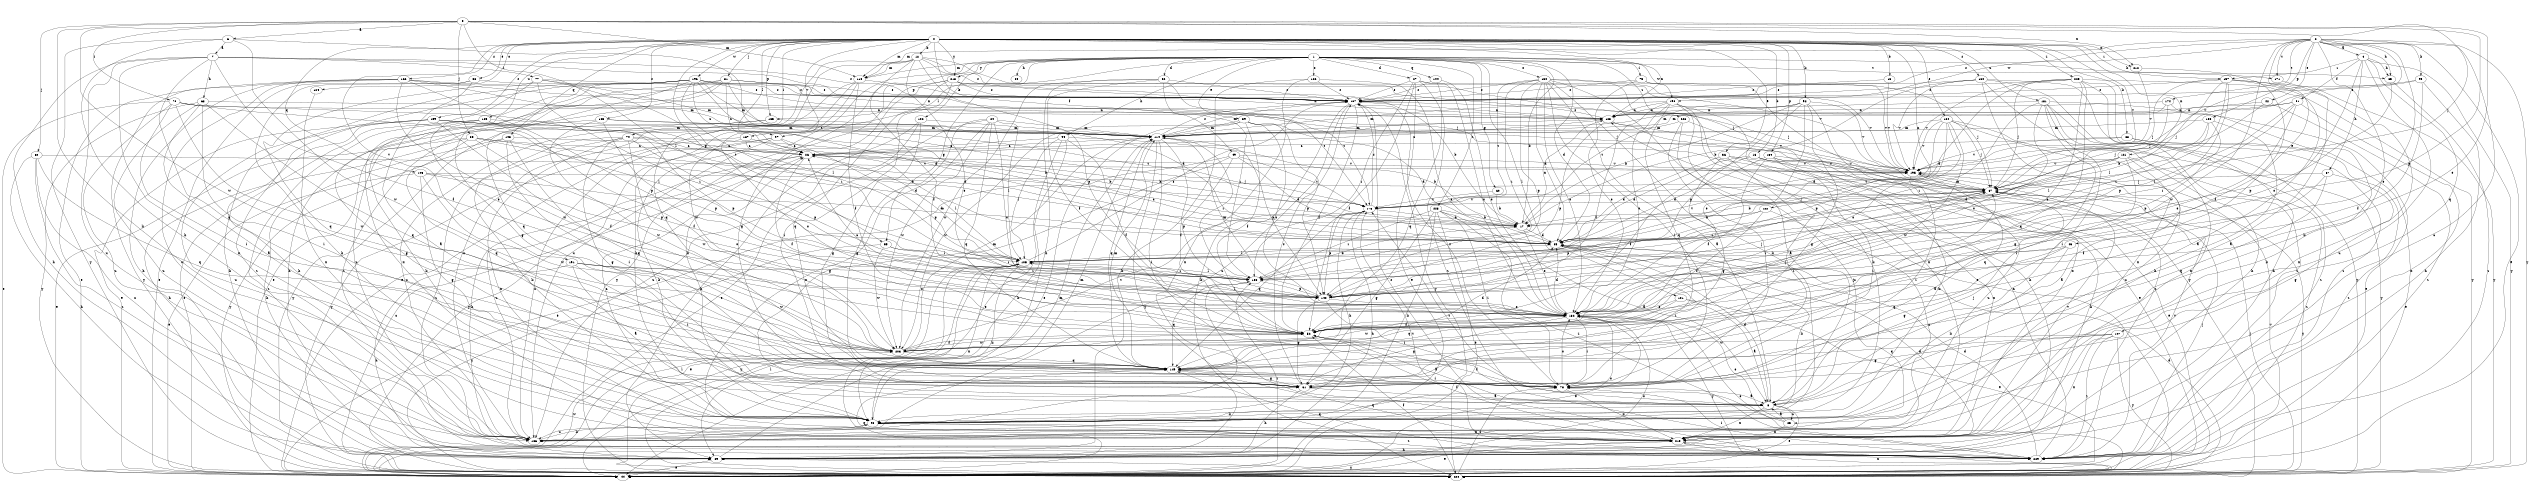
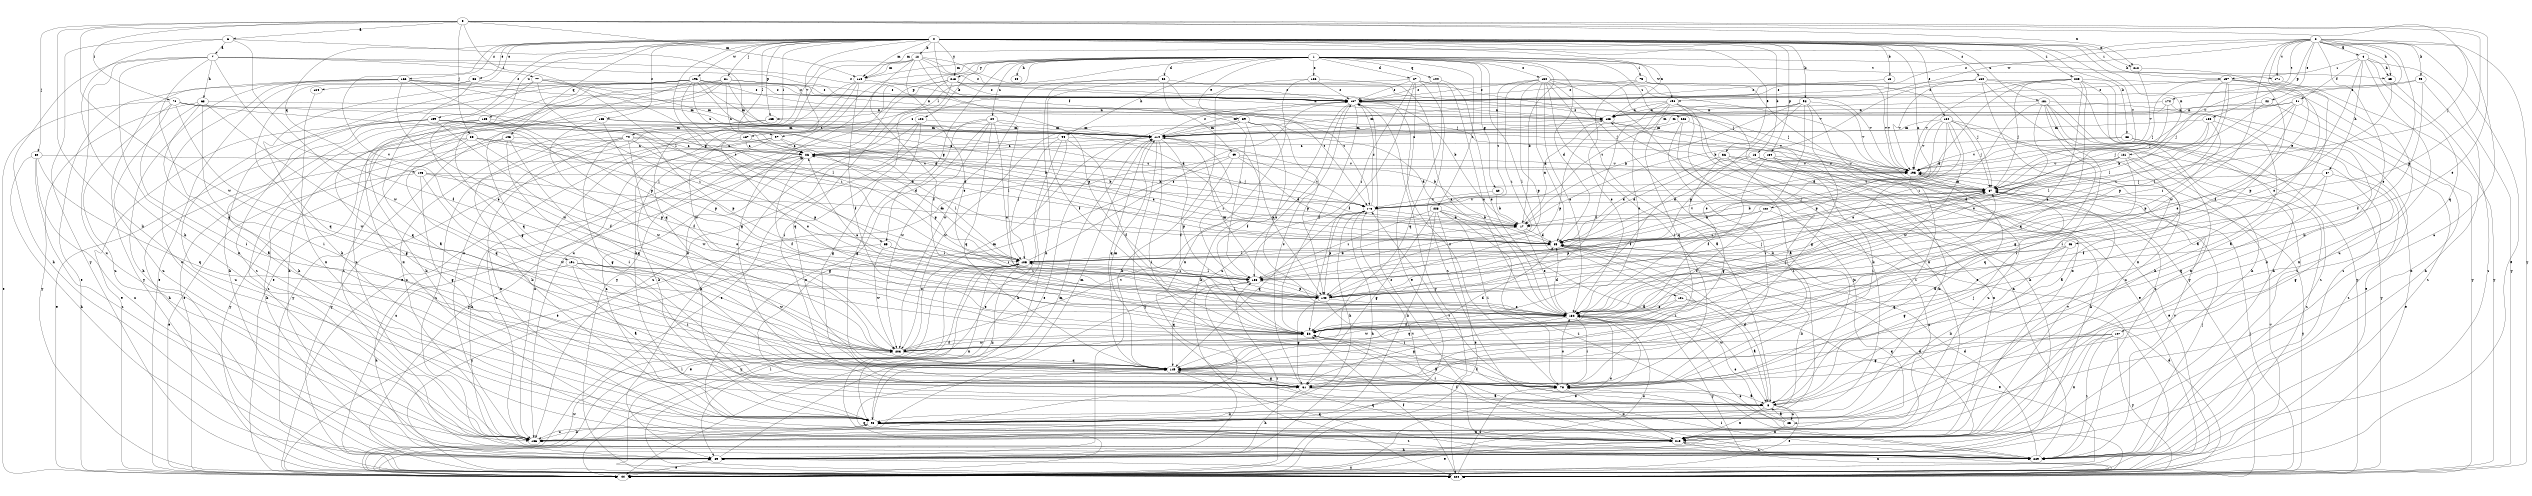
none -> (1134, 59)
none -> (1106, 97)
